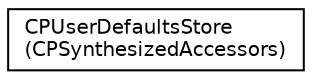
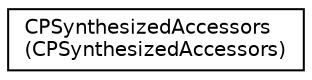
(156, 40) -> (156, 40)
